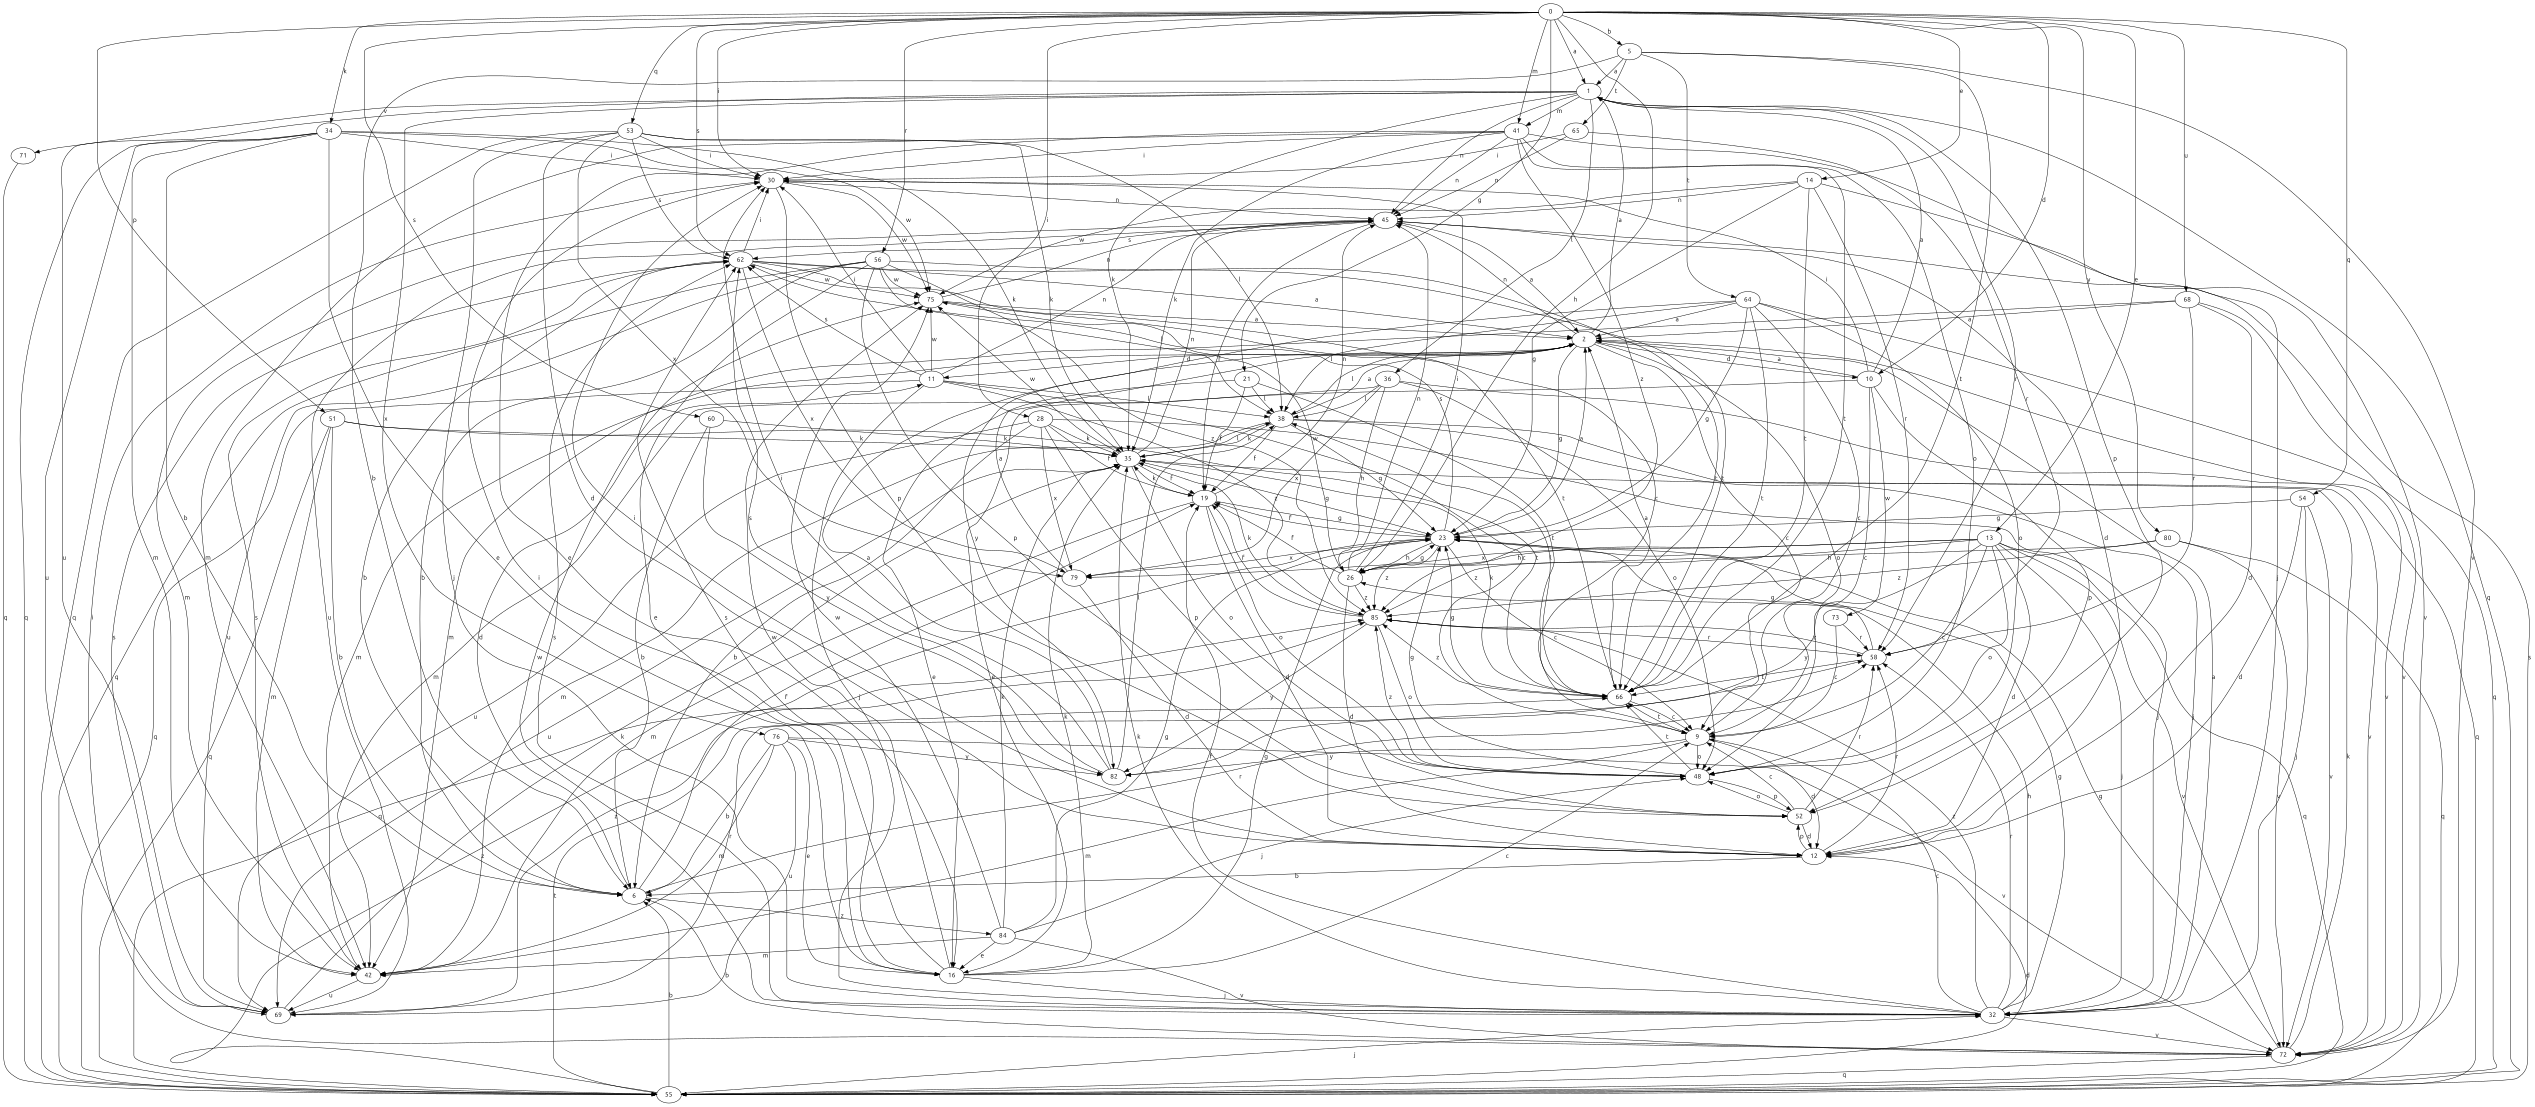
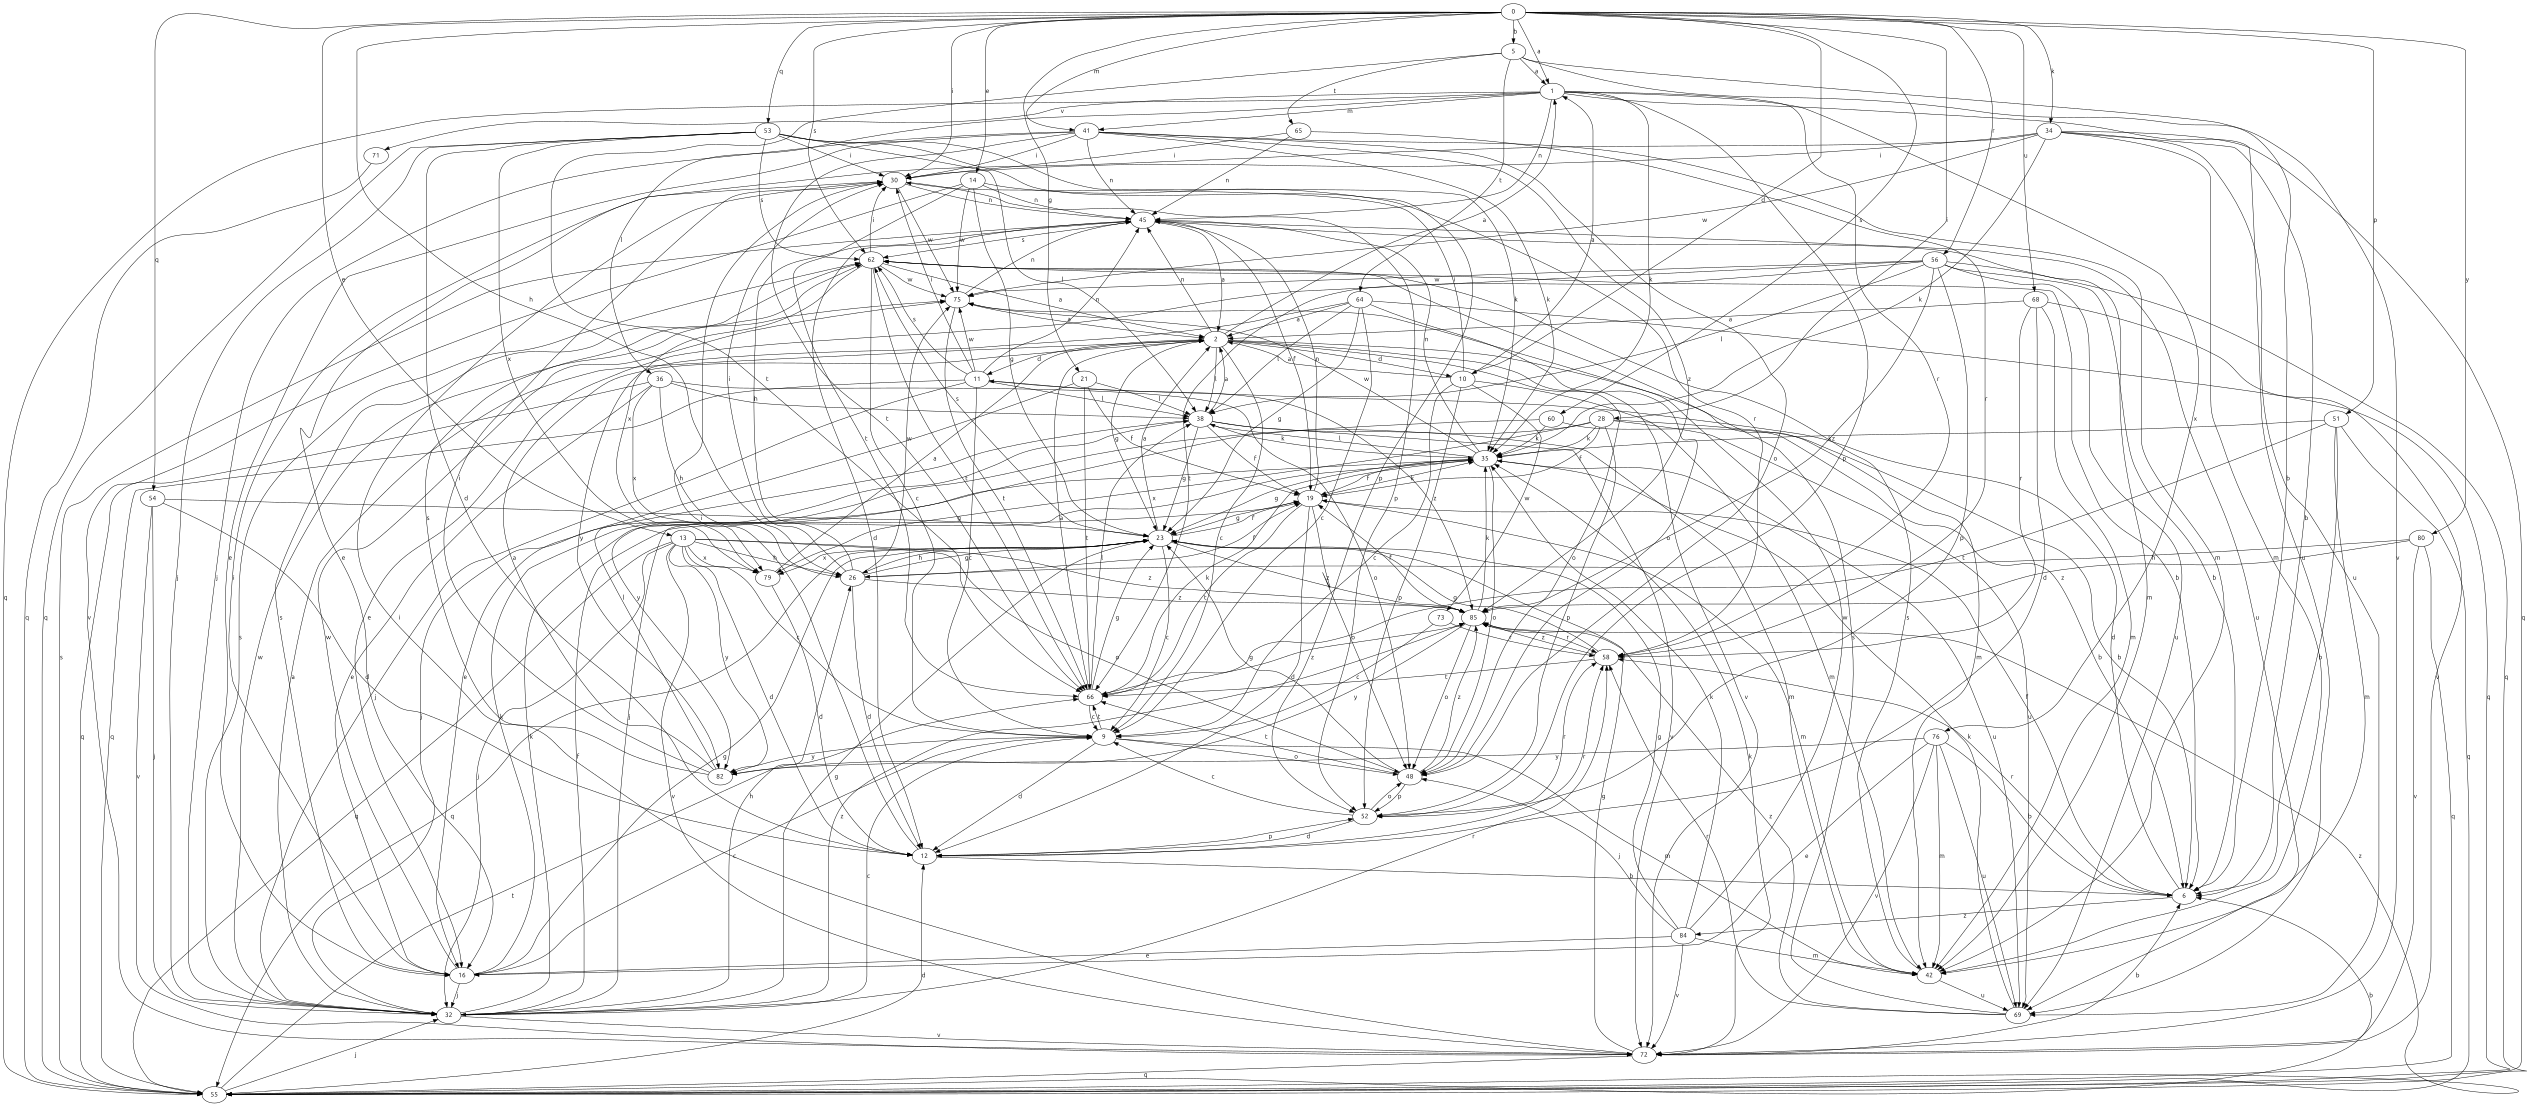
none -> (1464, 253)
(1756, 507) -> (1204, 594)
